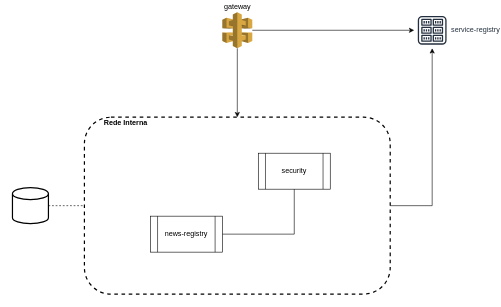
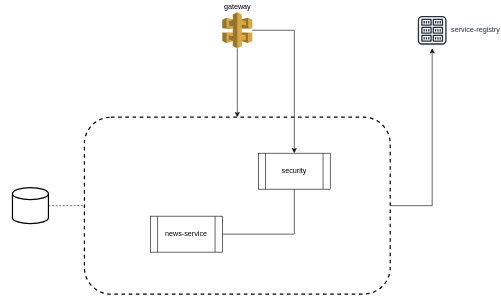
(408, 30) -> (294, 147)
(126, 123) -> none
(186, 234) -> (186, 234)
